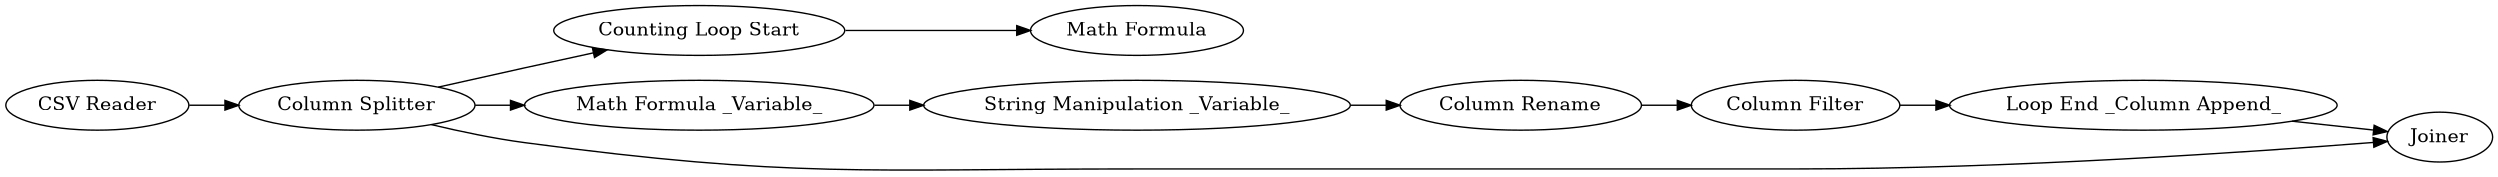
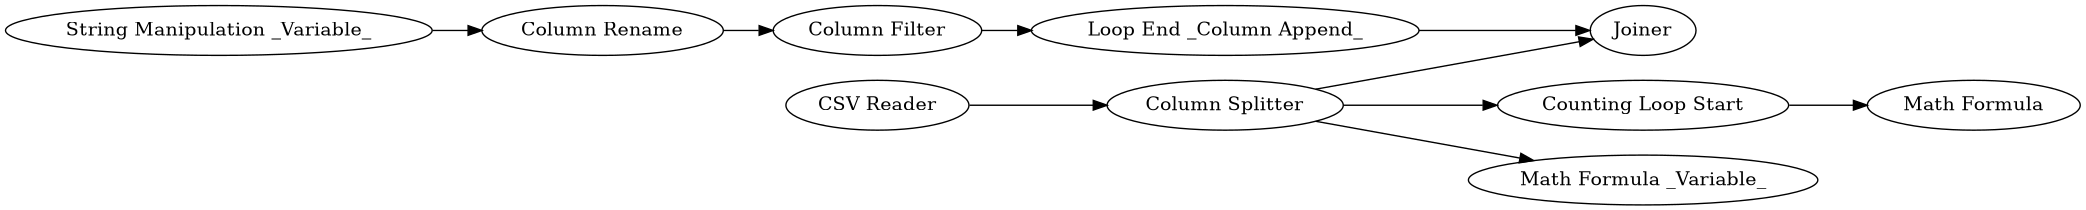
(892, 105) -> none
